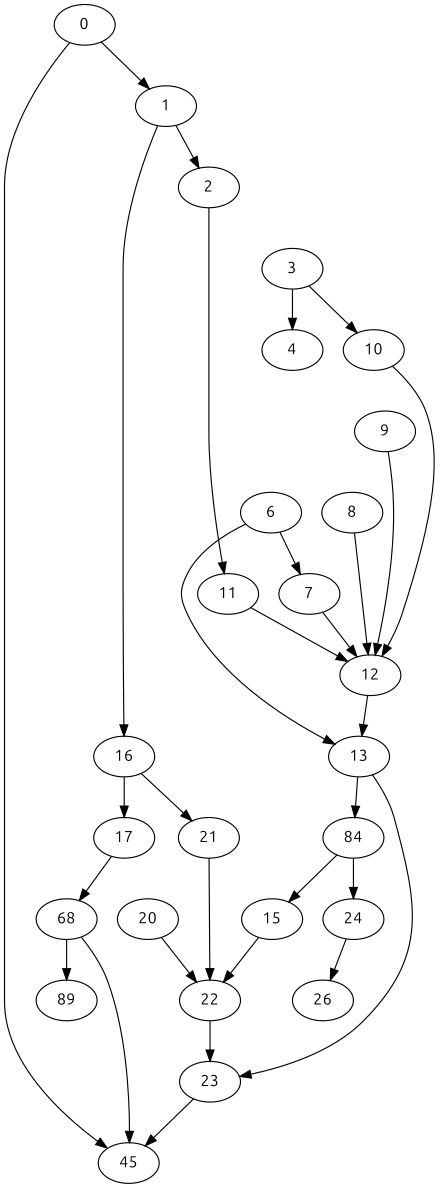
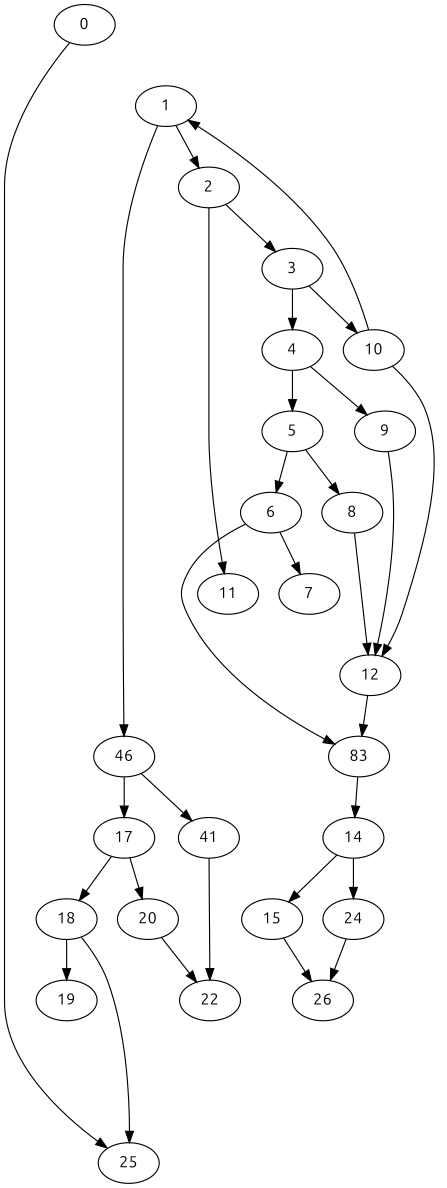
(121, 61) -> (304, 212)
none -> (247, 224)
none -> (334, 387)
none -> (292, 431)
(336, 630) -> none
(294, 632) -> none
(124, 757) -> (124, 757)
(359, 757) -> (359, 757)
(209, 838) -> (209, 838)
(353, 838) -> (353, 838)
none -> (134, 873)
(67, 919) -> (67, 919)
(245, 955) -> (294, 955)
(67, 1000) -> (67, 1000)
(210, 1082) -> none
(129, 1163) -> (129, 1163)
